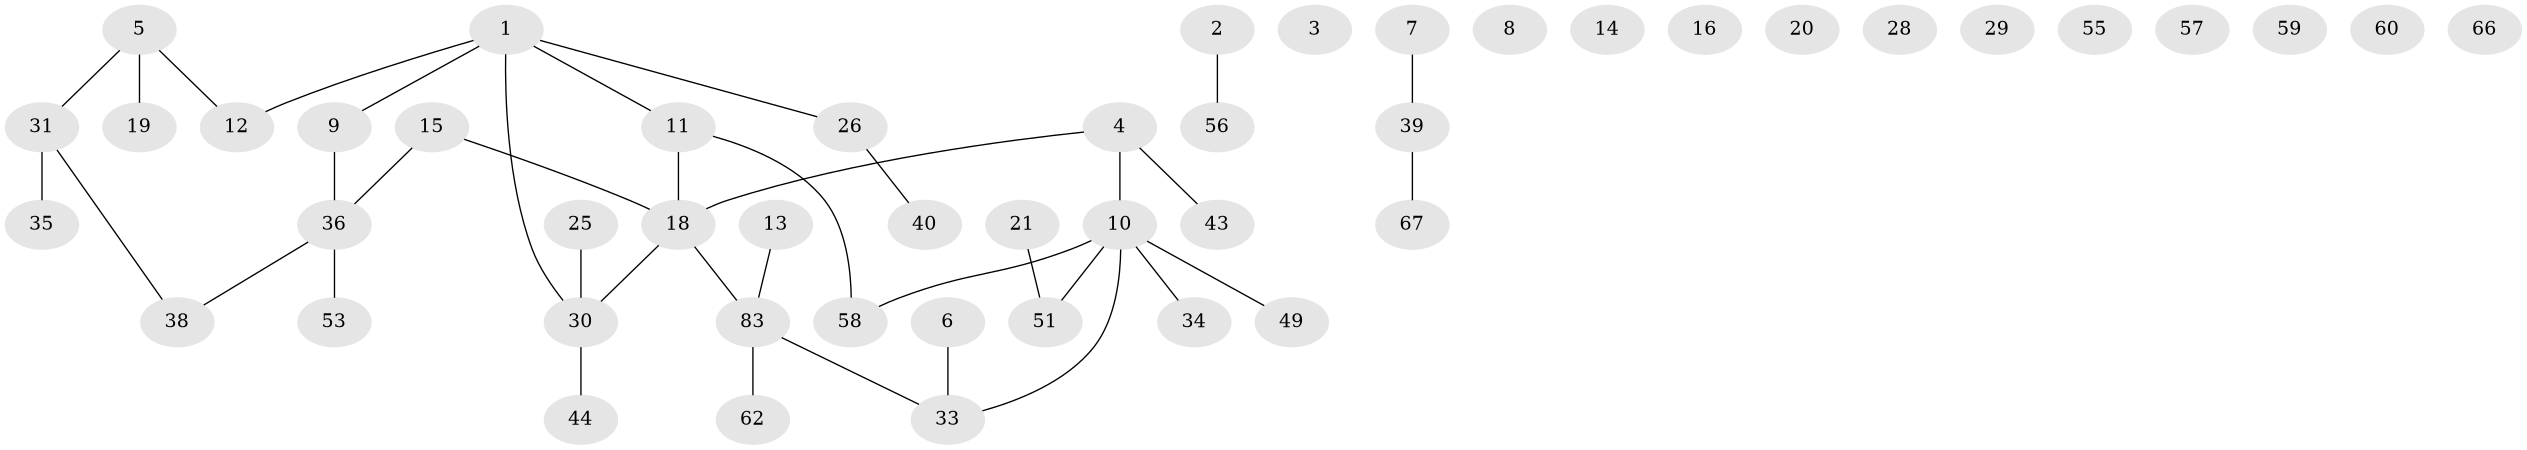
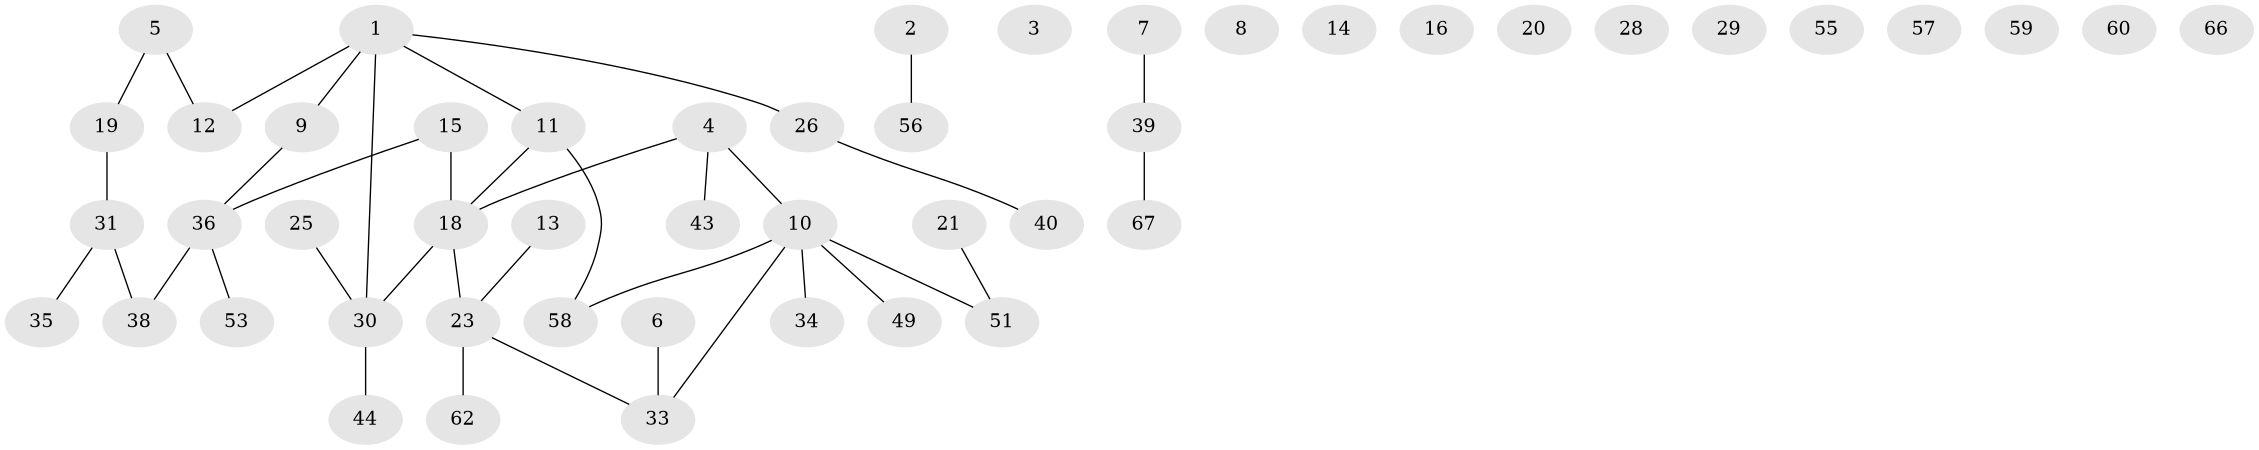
(91, 78) -> (107, 176)
(753, 322) -> (463, 322)
